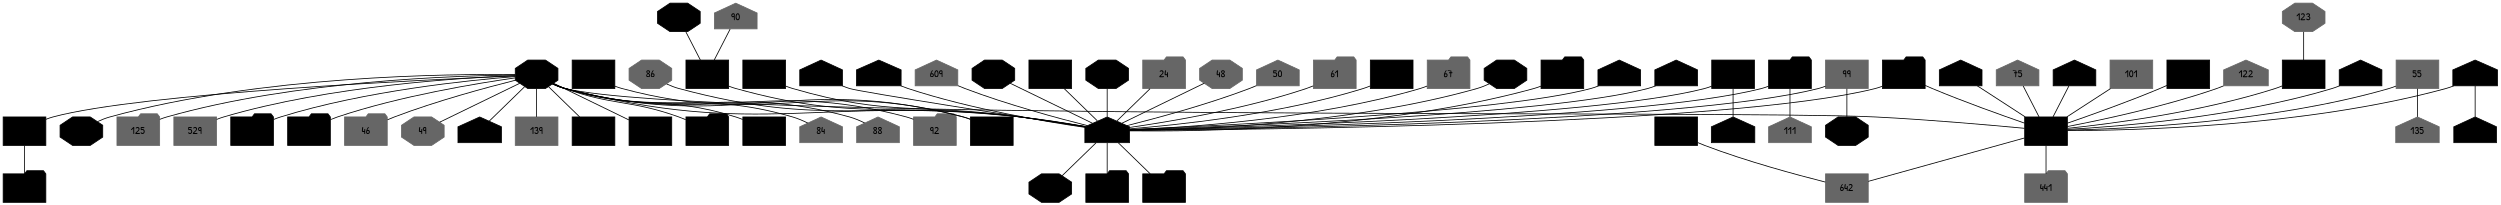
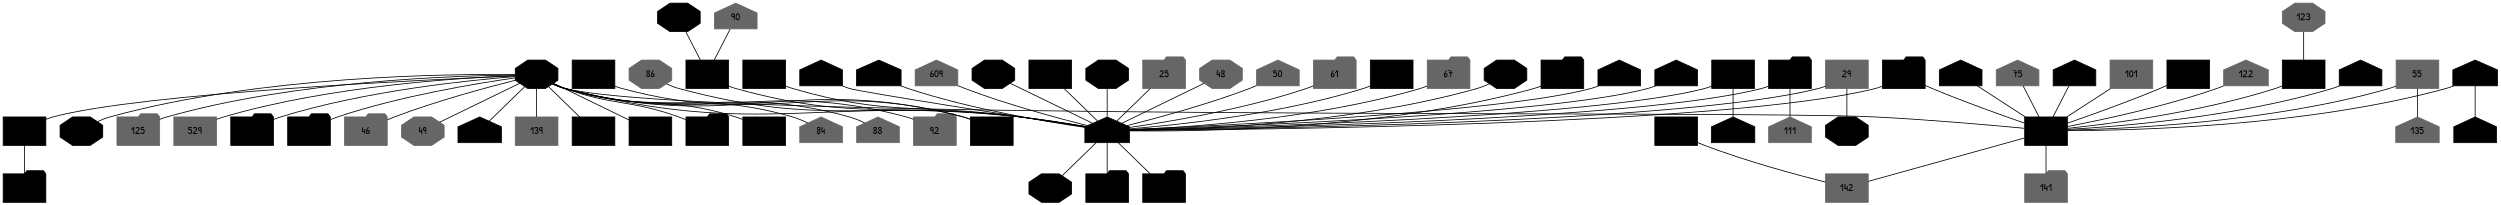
(1164, 74) -> (1164, 74)
(1847, 74) -> (1847, 74)
(1847, 188) -> (1847, 188)
(2046, 188) -> (2046, 188)
